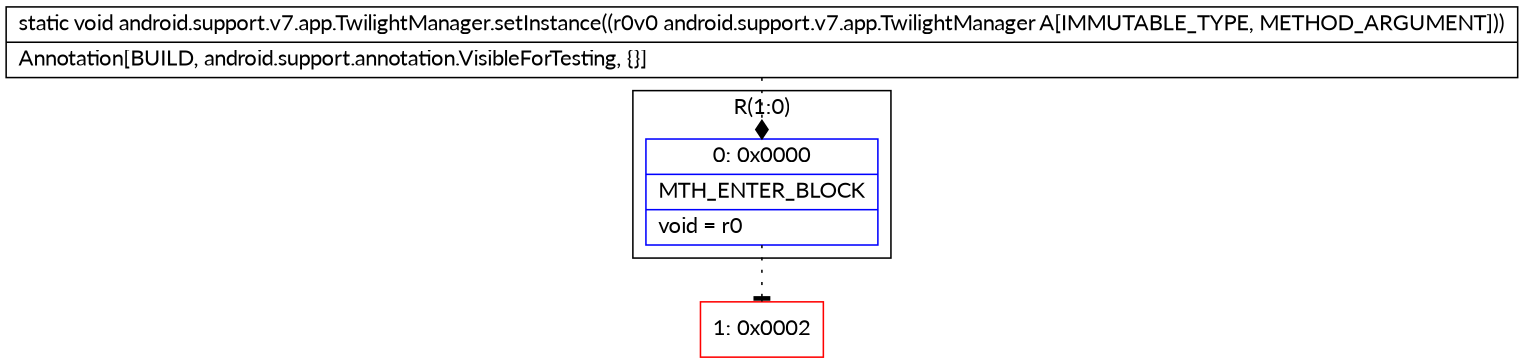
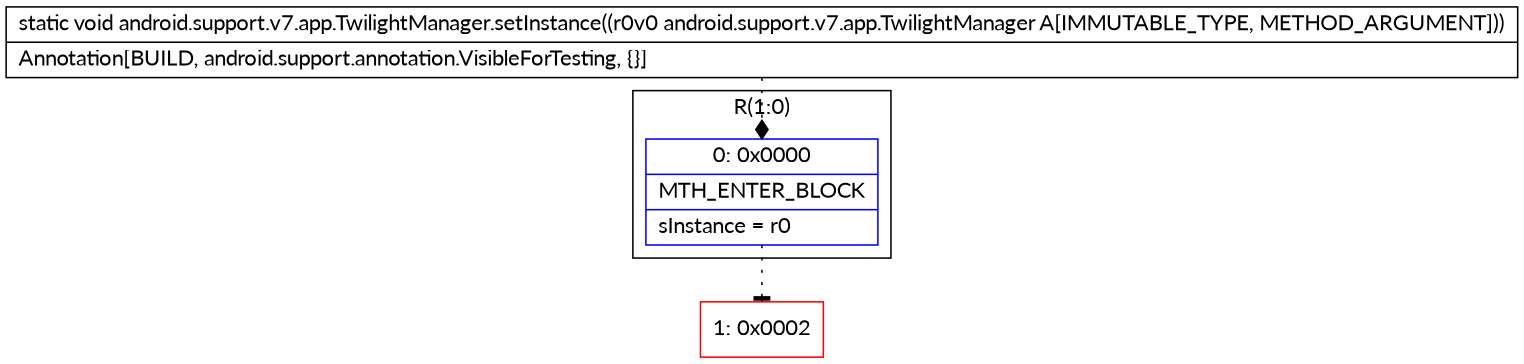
(700, 227) -> (725, 227)
